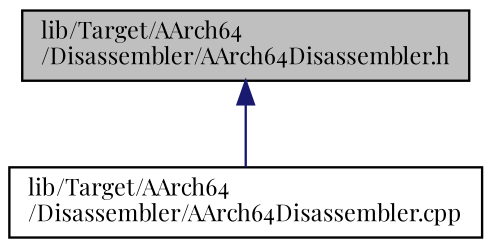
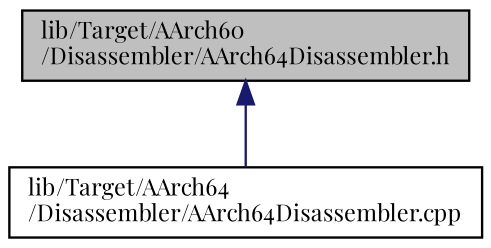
(246, 46) -> (246, 46)
